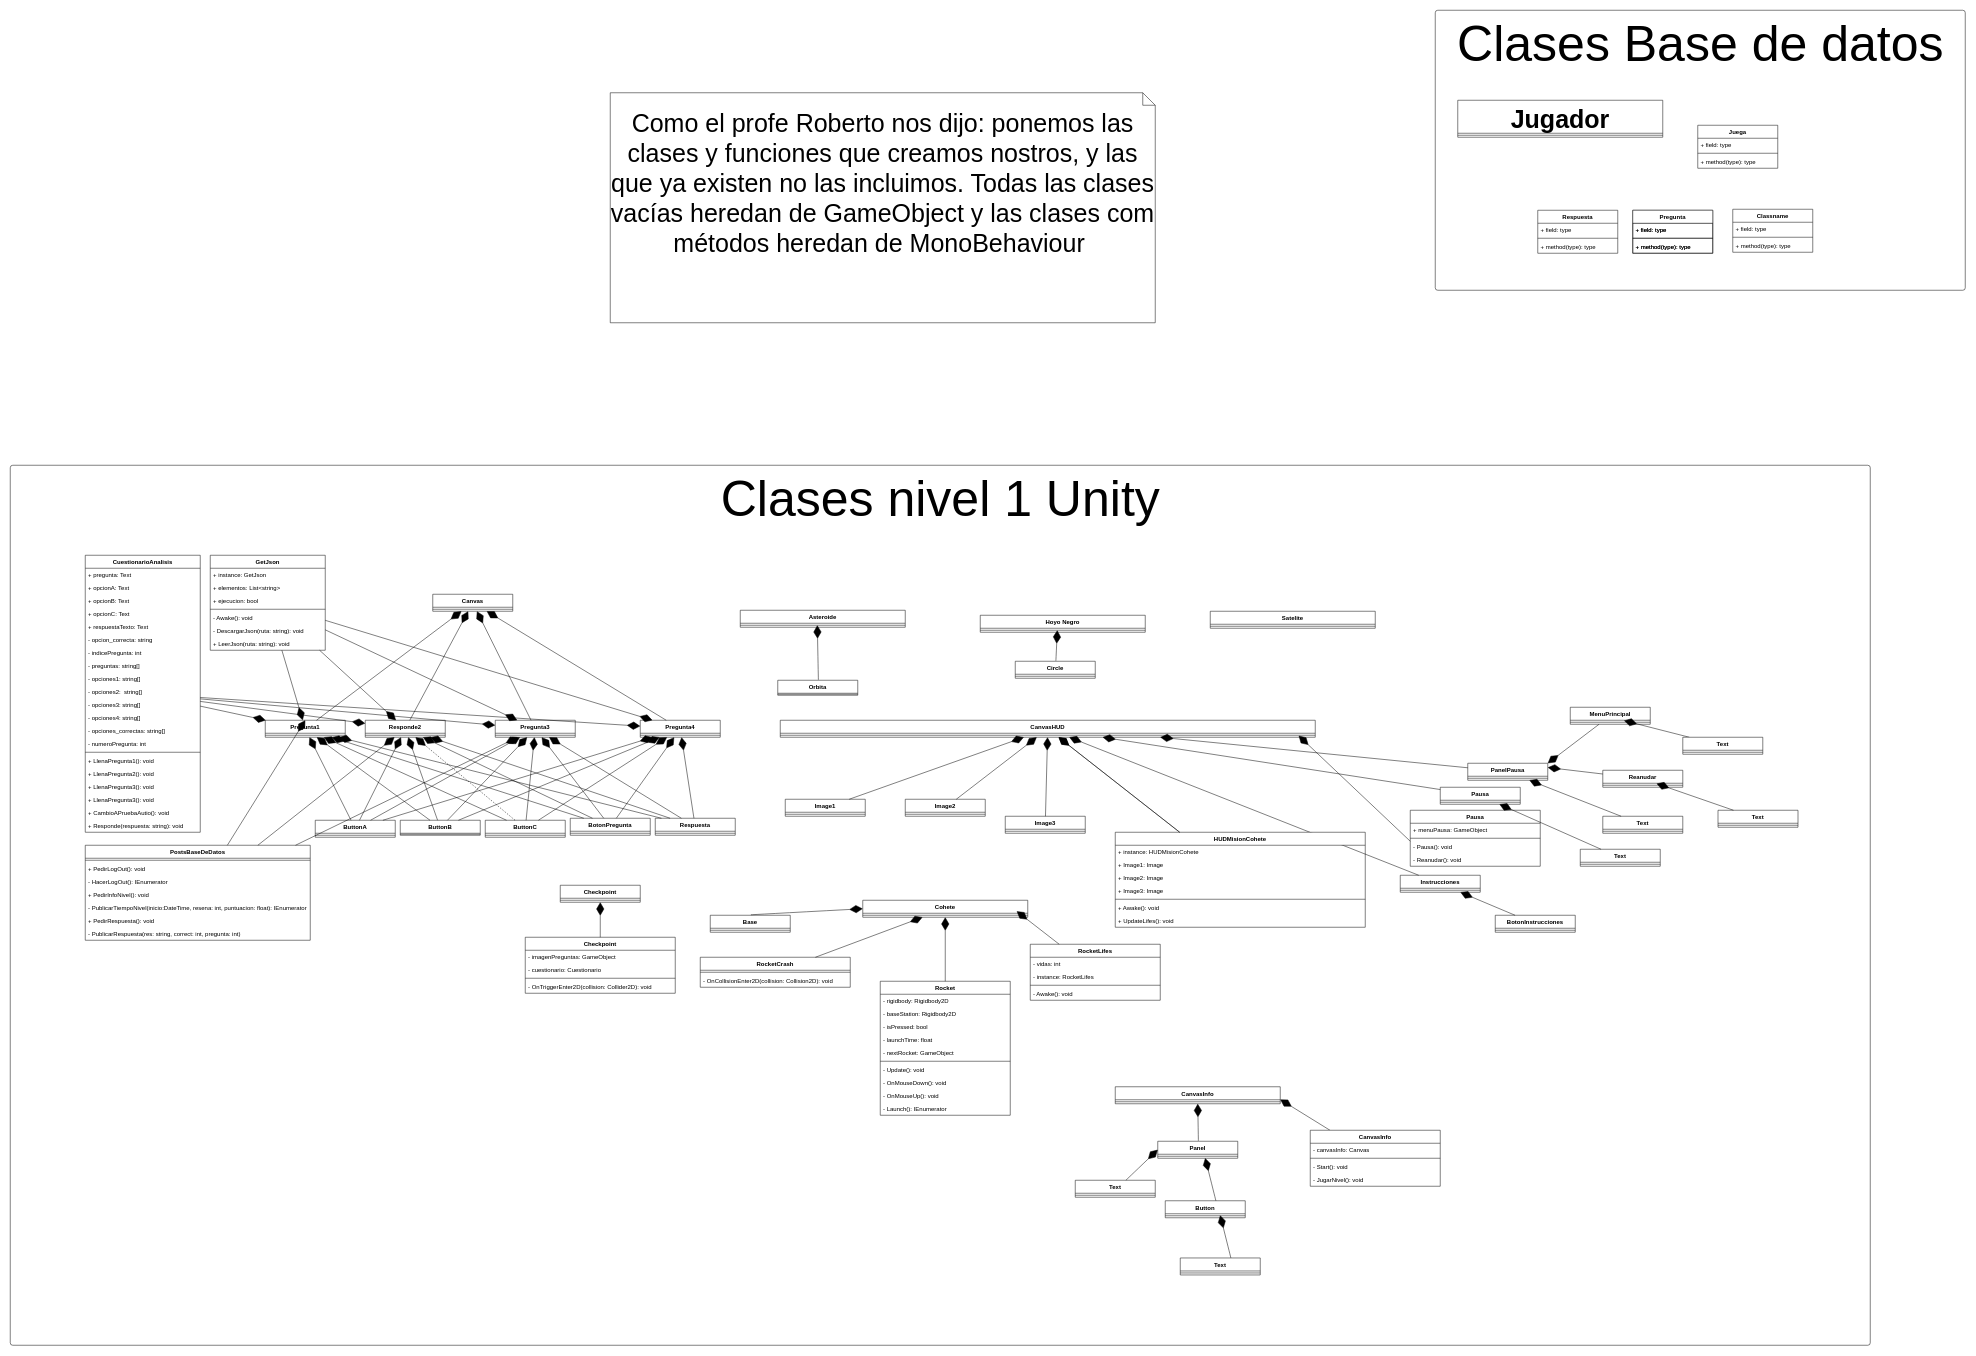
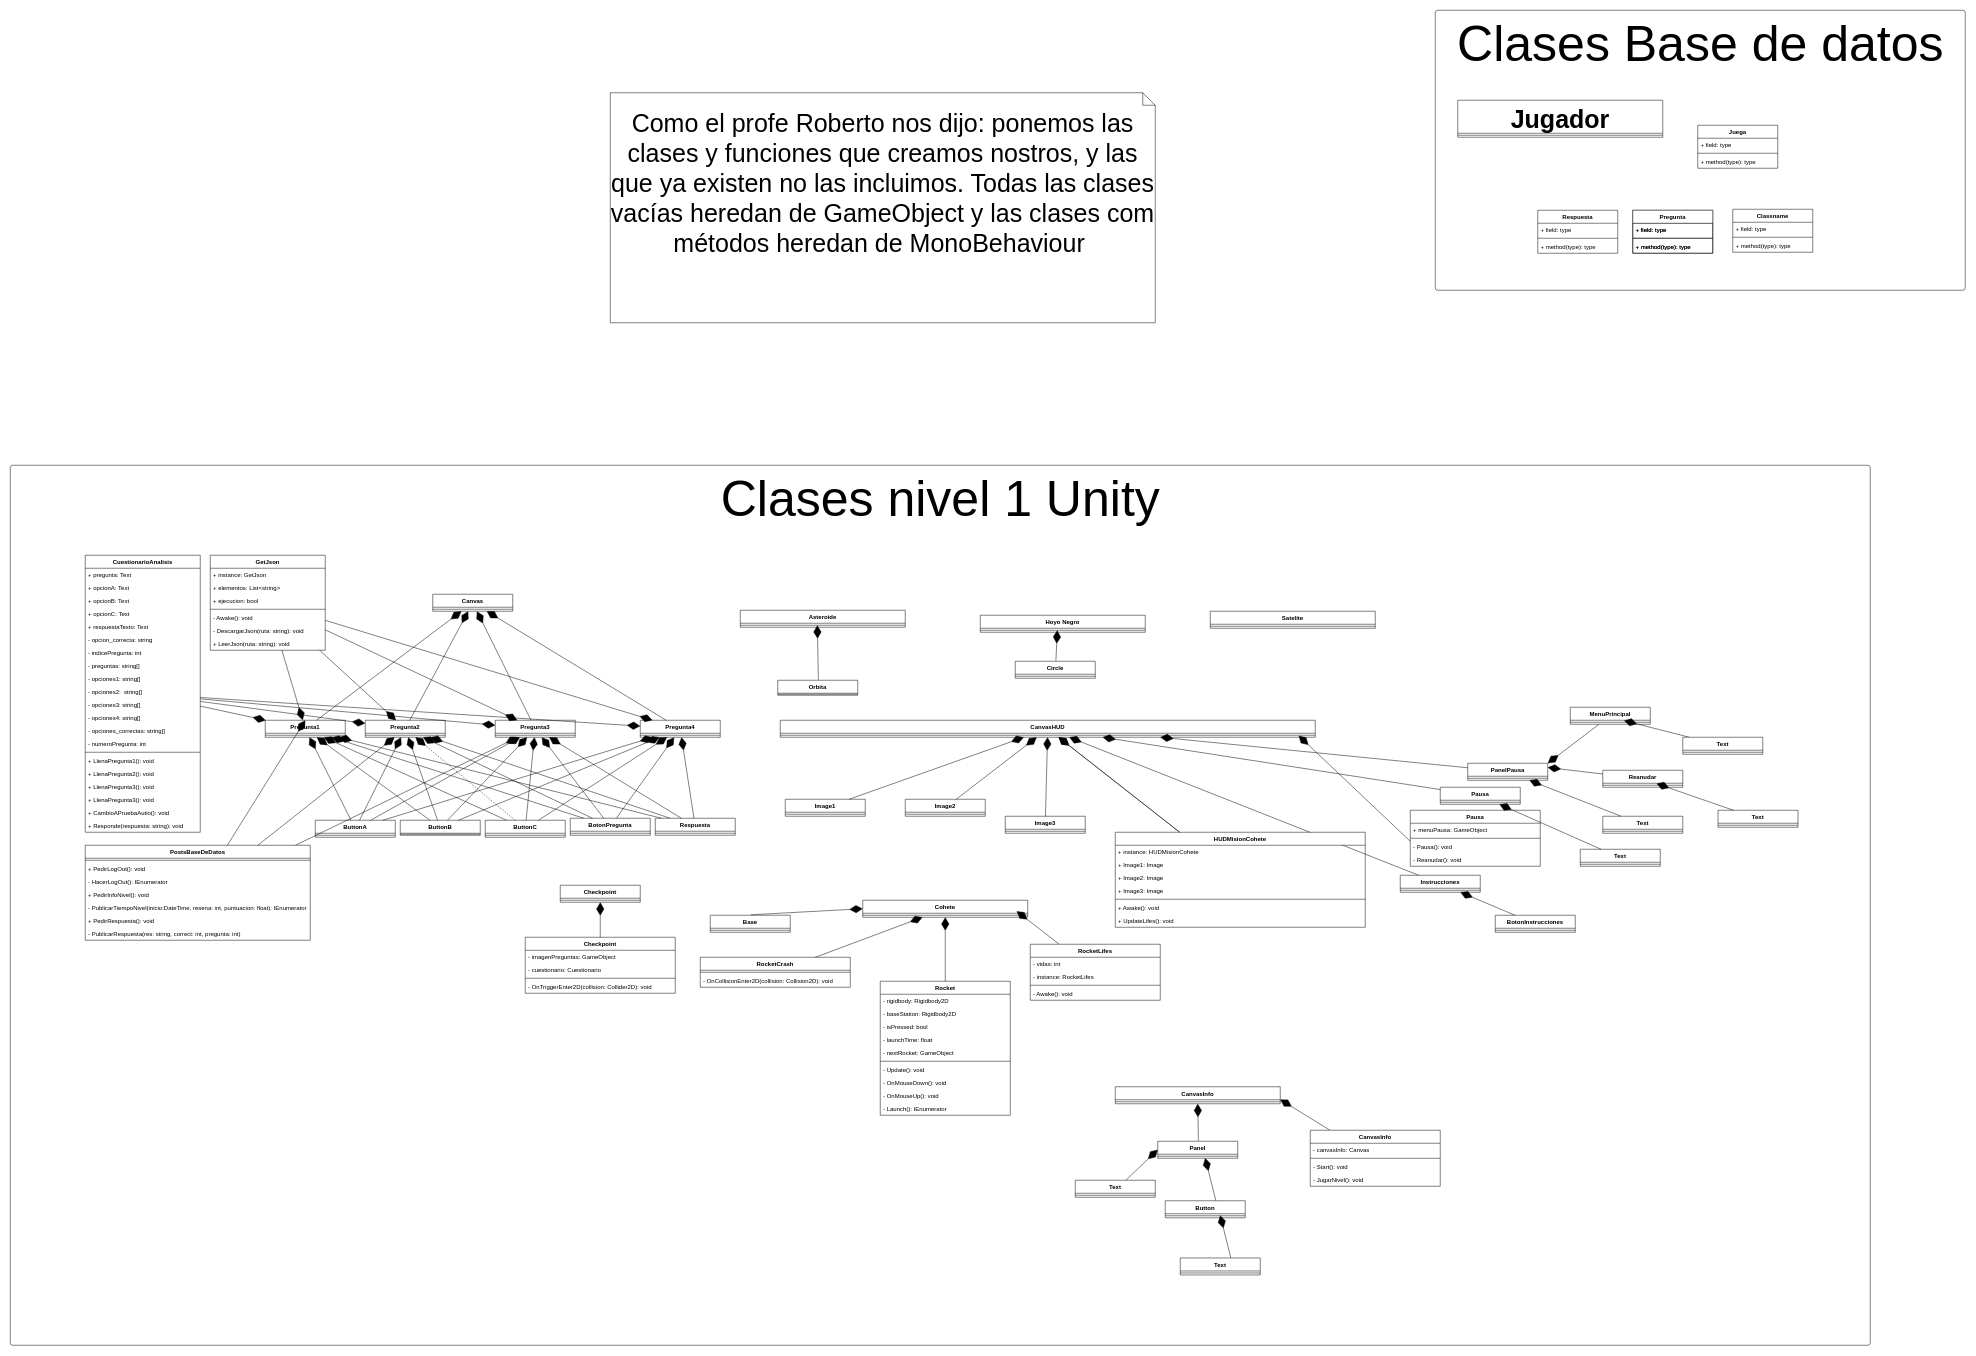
(405, 727) -> (405, 727)
